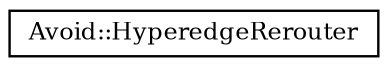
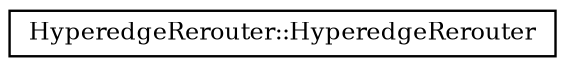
(194, 34) -> (283, 34)
